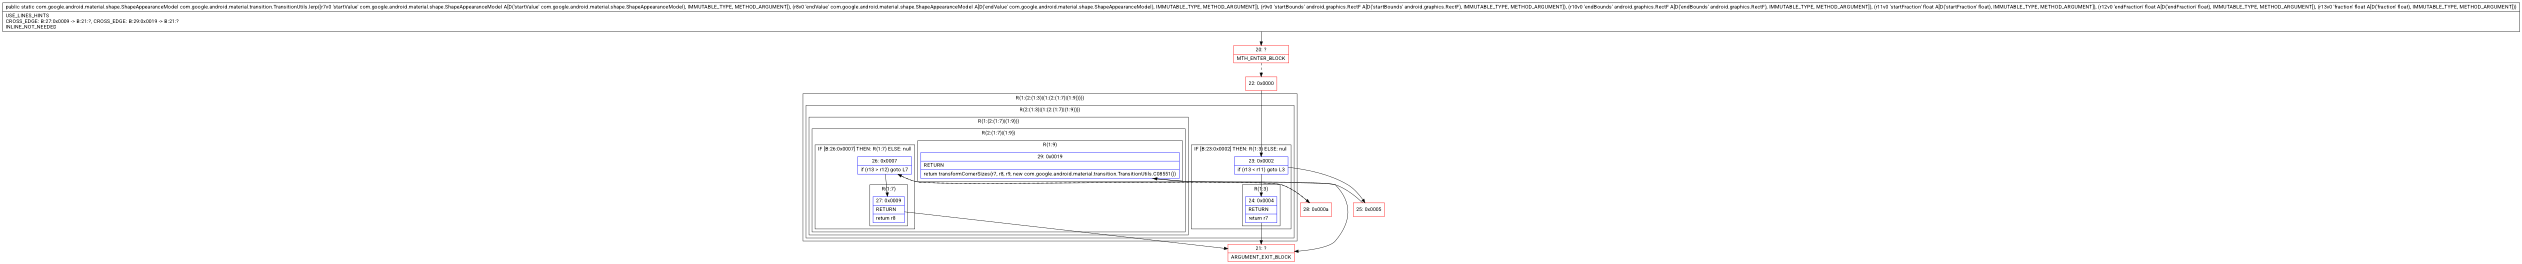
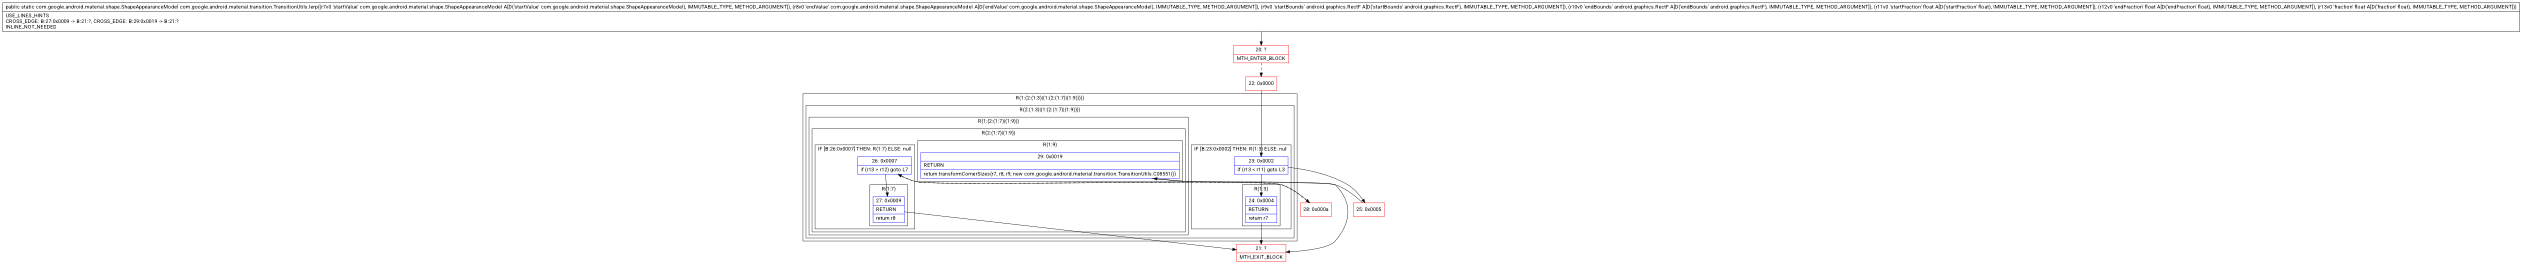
(1261, 257) -> (1261, 257)
